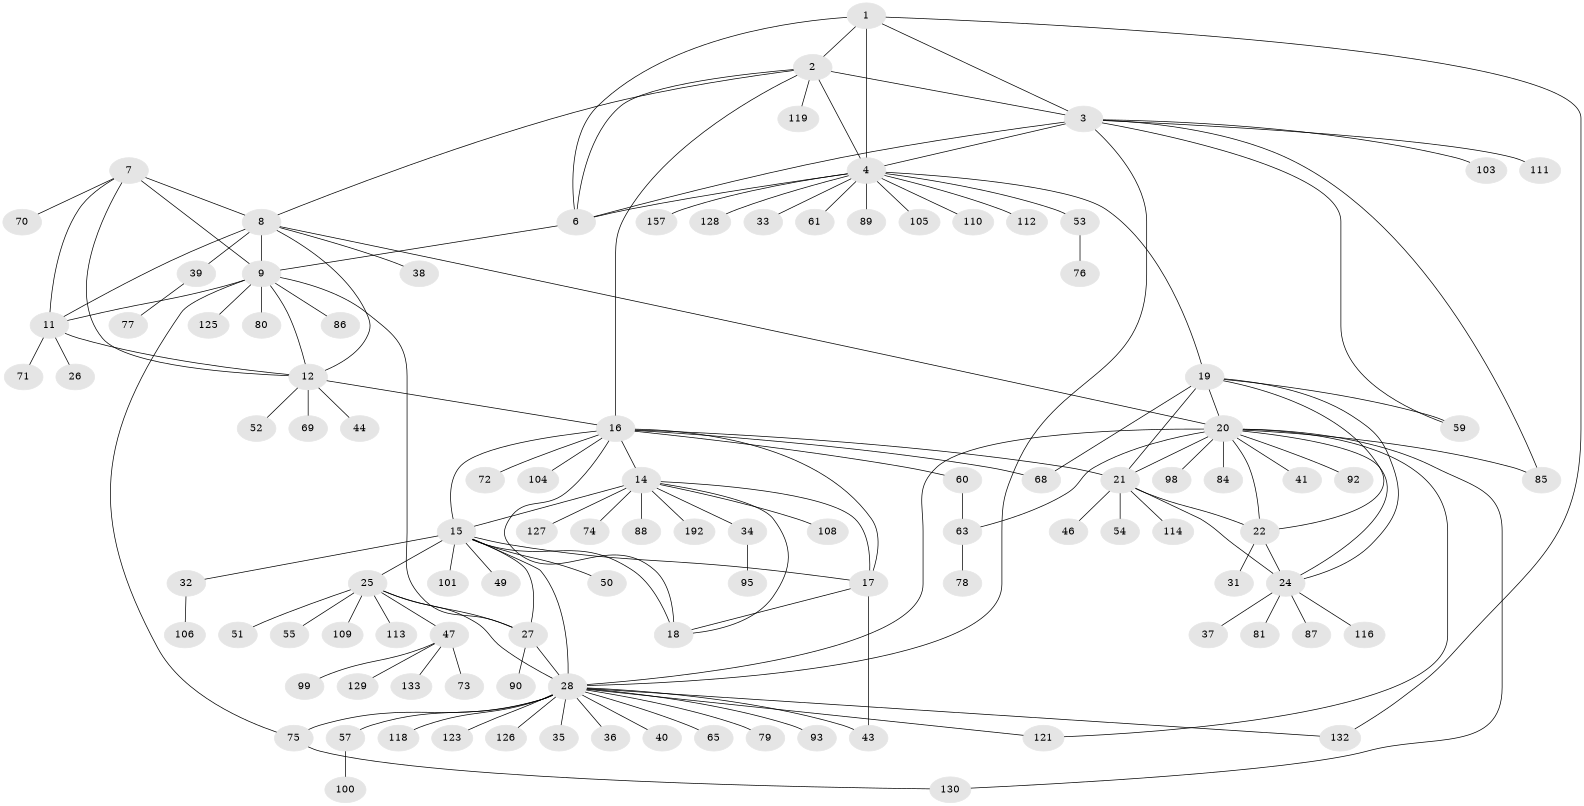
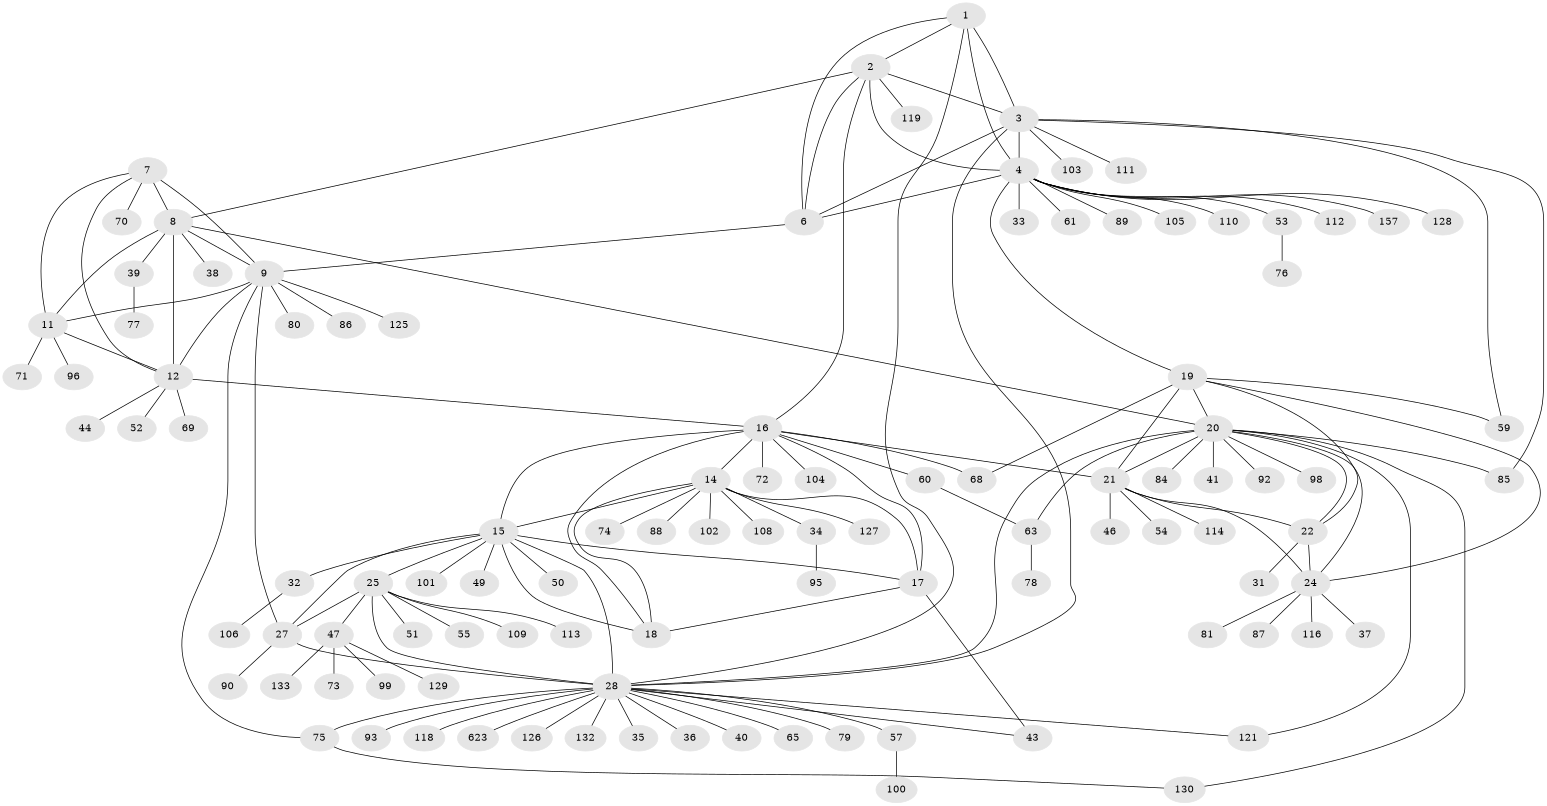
(1578, 115) -> (895, 481)
(75, 377) -> (74, 377)
(694, 532) -> (710, 532)
(452, 738) -> (478, 738)
